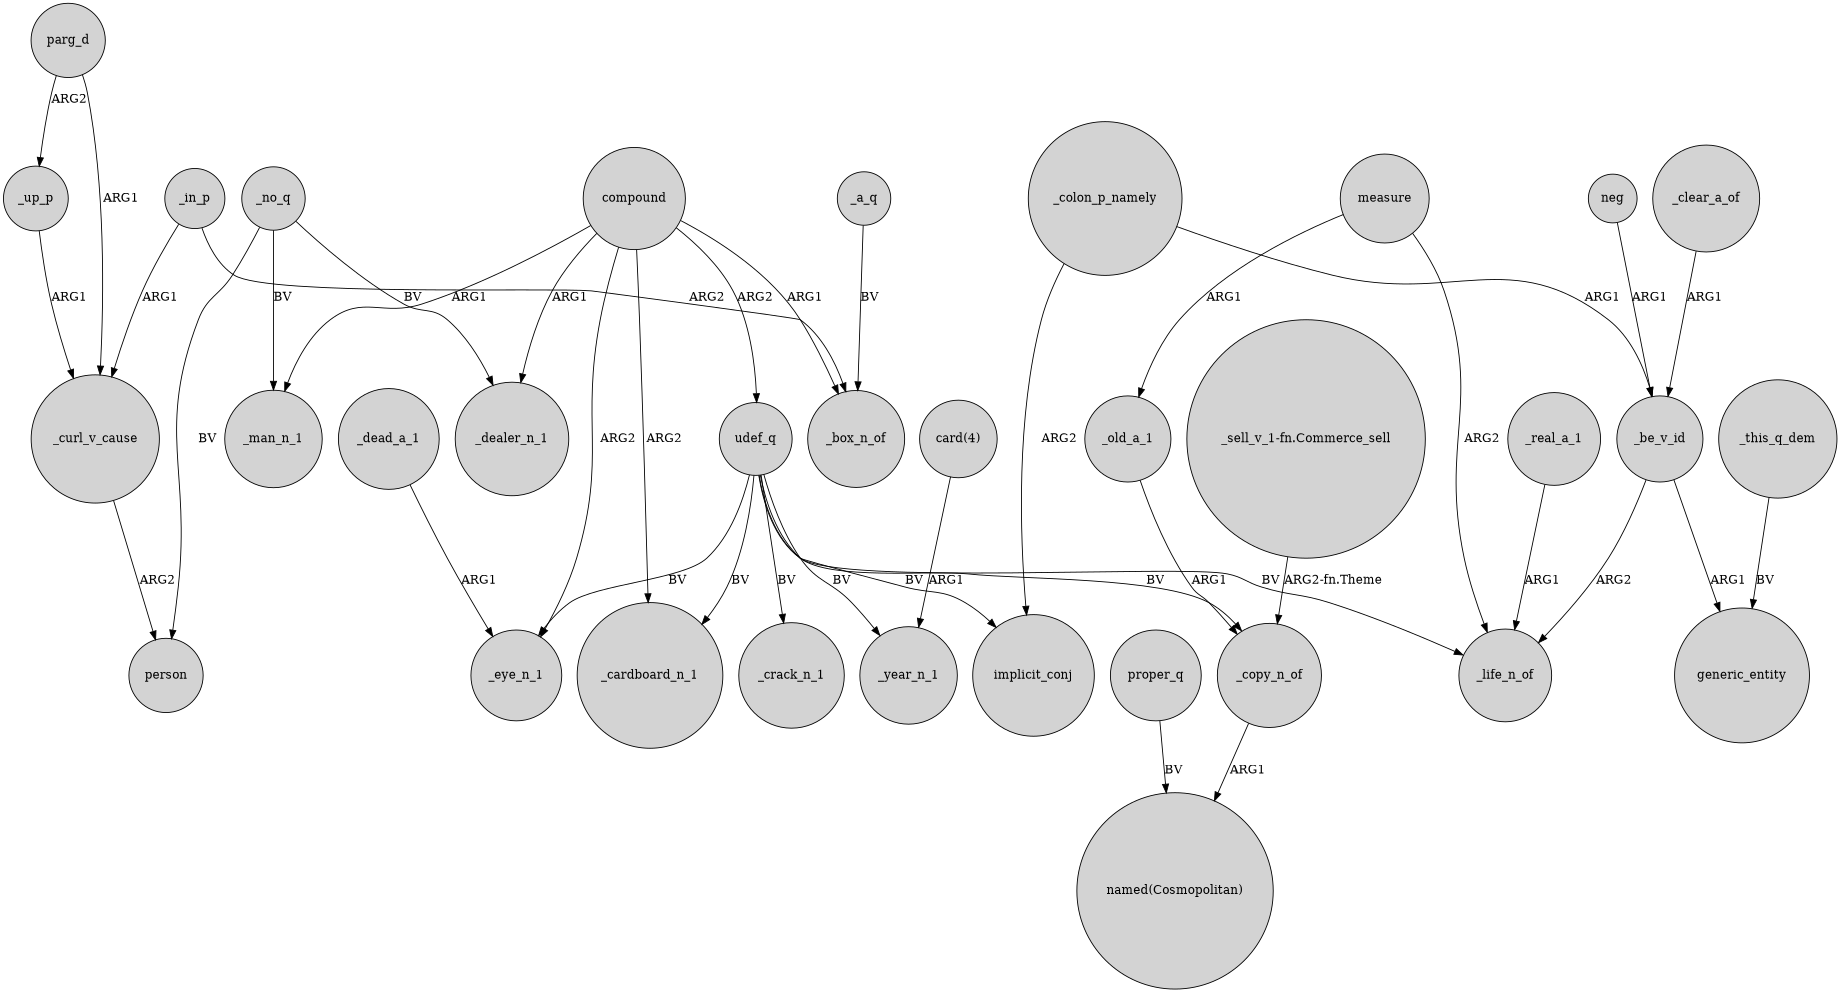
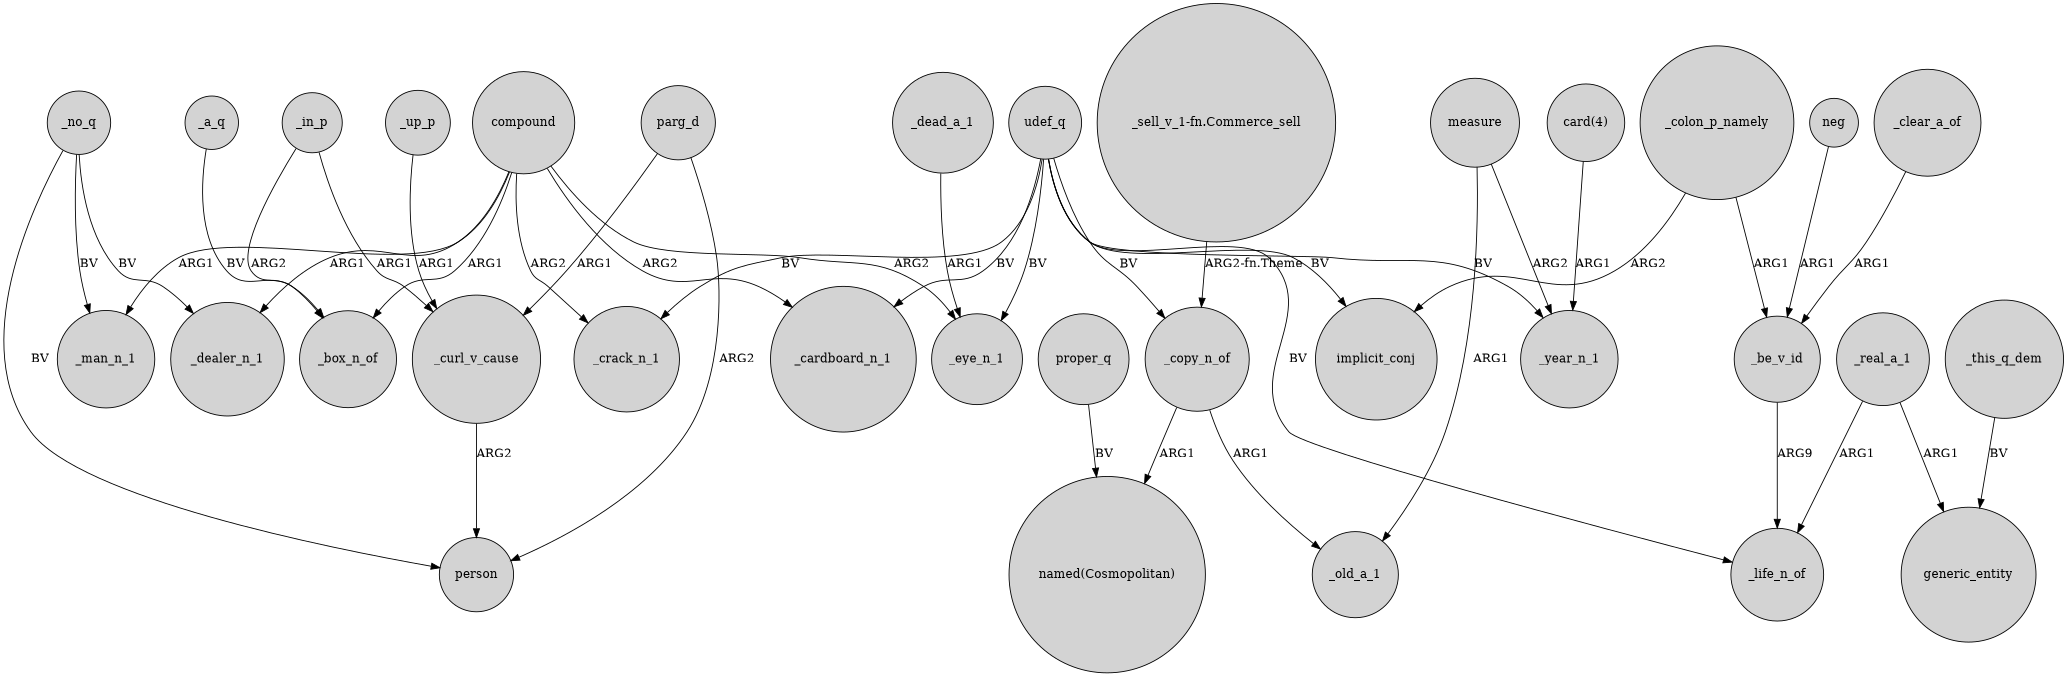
(47, 116) -> (702, 400)
(737, 300) -> (525, 257)
(1459, 425) -> (1520, 235)
(1695, 541) -> (1920, 453)
(1175, 561) -> (1251, 485)
(1614, 580) -> (1795, 454)
